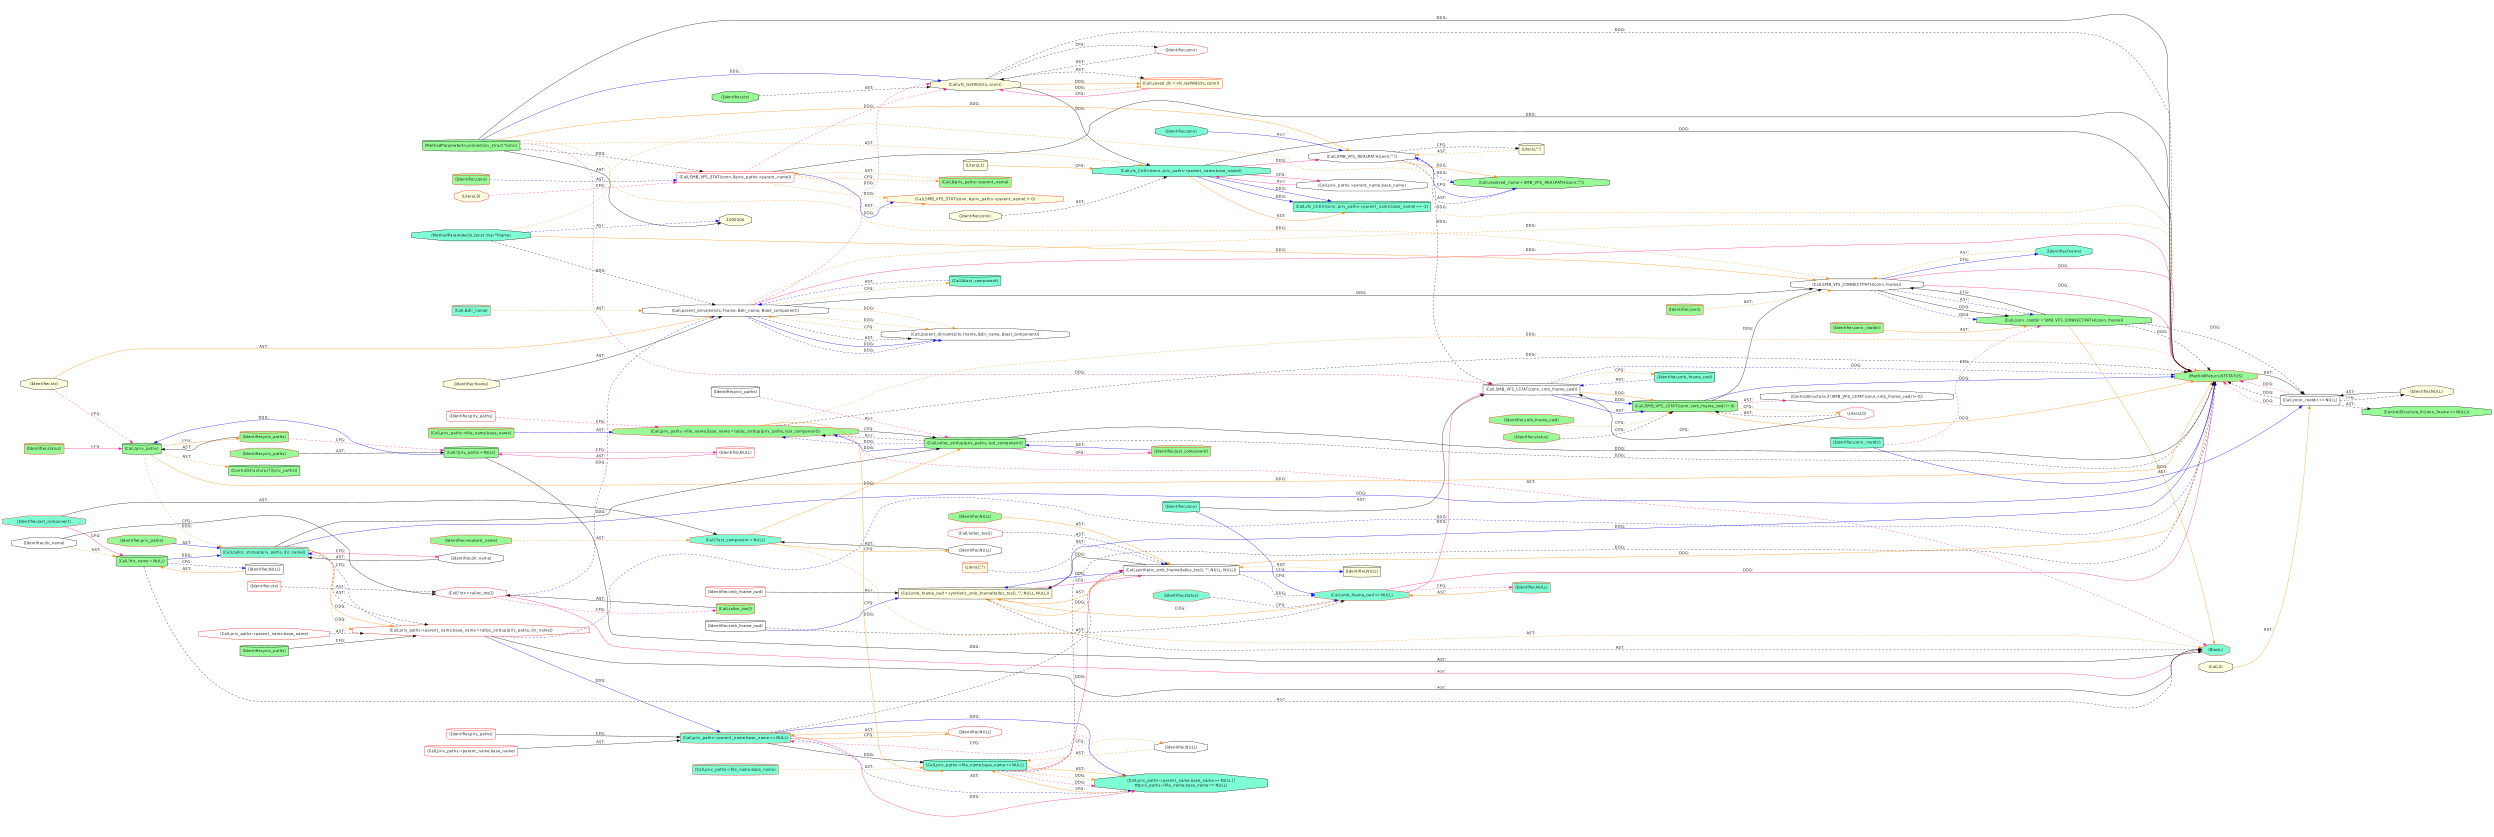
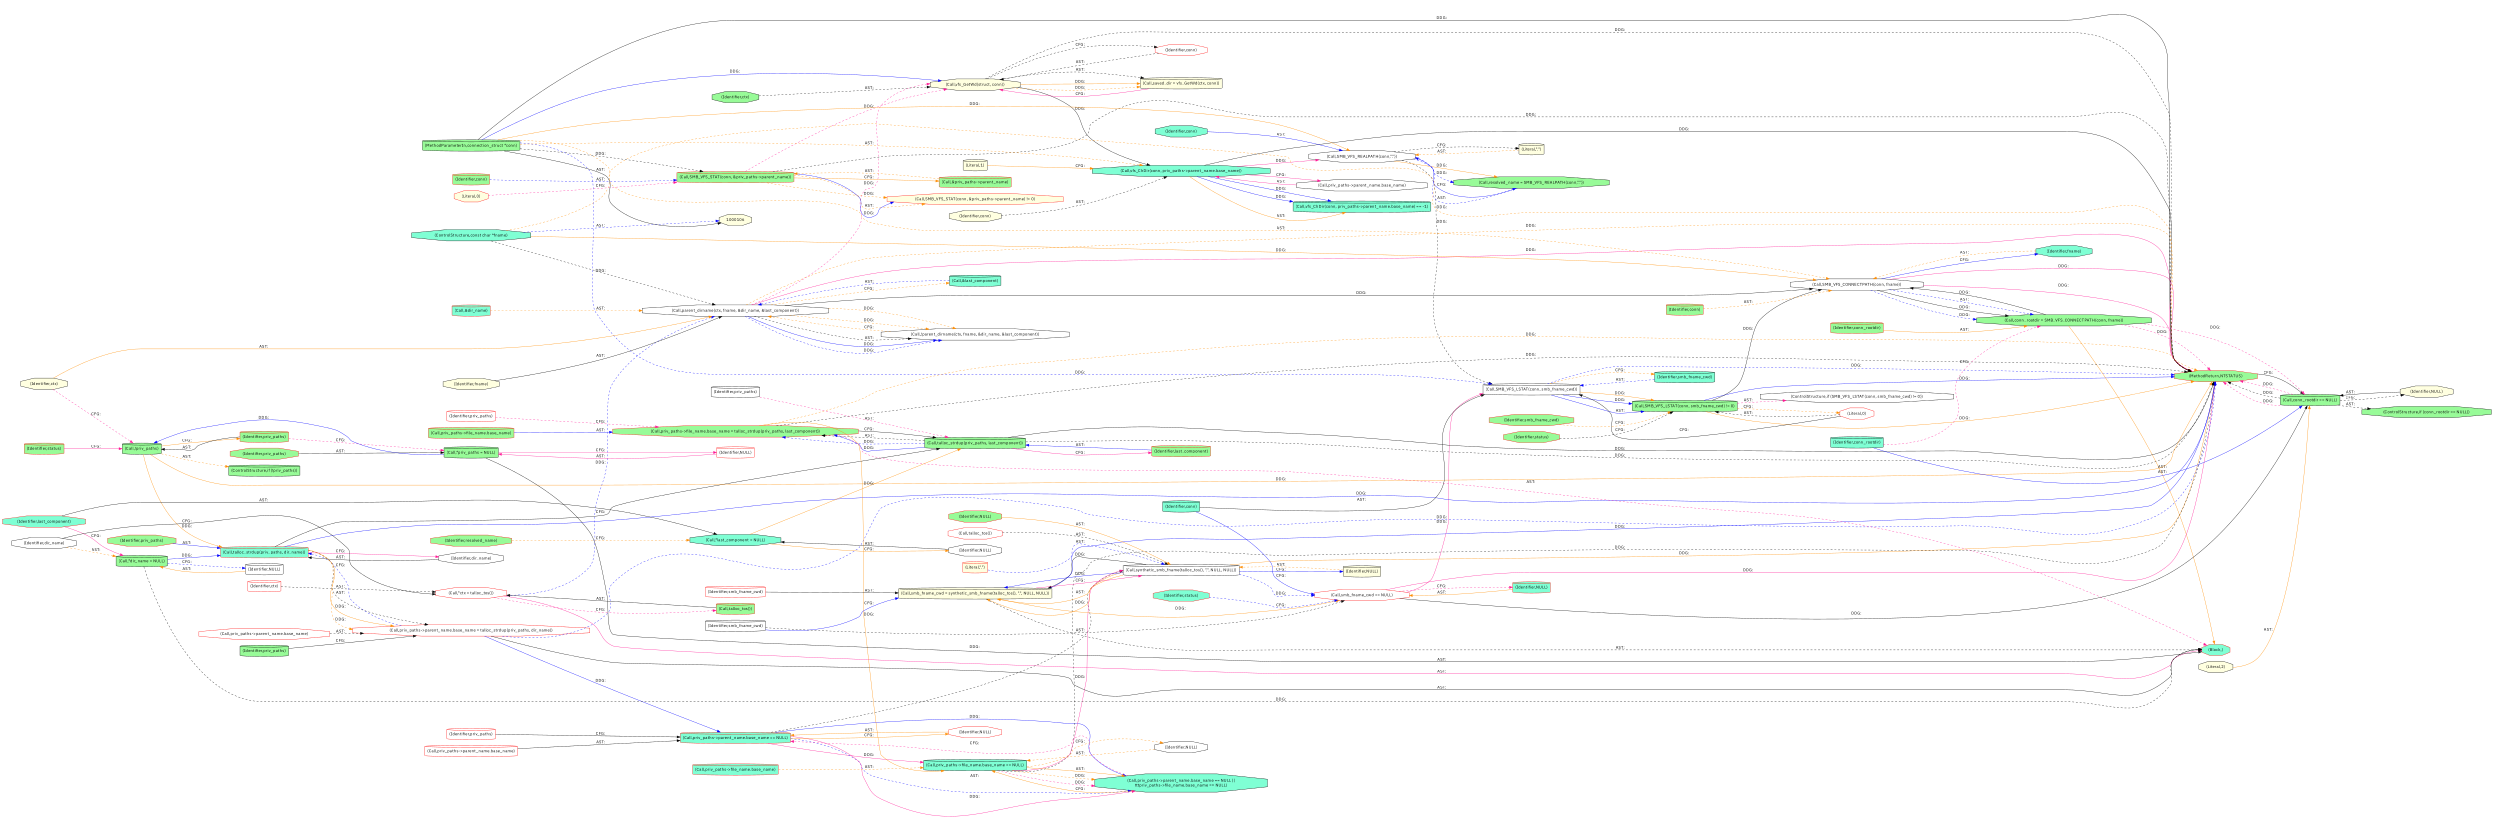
(1181, 83) -> (1181, 83)
(975, 85) -> (975, 85)
(1583, 117) -> (1583, 117)
(735, 177) -> (735, 177)
(865, 179) -> (865, 179)
(1282, 228) -> (1282, 228)
(471, 235) -> (471, 235)
(1965, 292) -> (1965, 292)
(2166, 337) -> (2166, 337)
(2227, 344) -> (2227, 344)
(2269, 373) -> (2269, 373)
(922, 375) -> (922, 375)
(2310, 400) -> (2310, 400)
(2427, 412) -> (2427, 412)
(2163, 467) -> (2163, 467)
(167, 512) -> (167, 512)
(601, 512) -> (601, 512)
(601, 538) -> (601, 538)
(735, 540) -> (735, 540)
(1362, 595) -> (1362, 595)
none -> (1895, 618)
(1471, 638) -> none
(2216, 667) -> (2216, 667)
(1282, 699) -> (1282, 699)
(840, 754) -> (840, 754)
